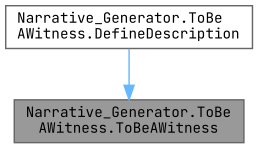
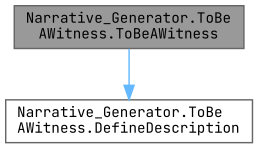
(129, 67) -> (129, 67)
